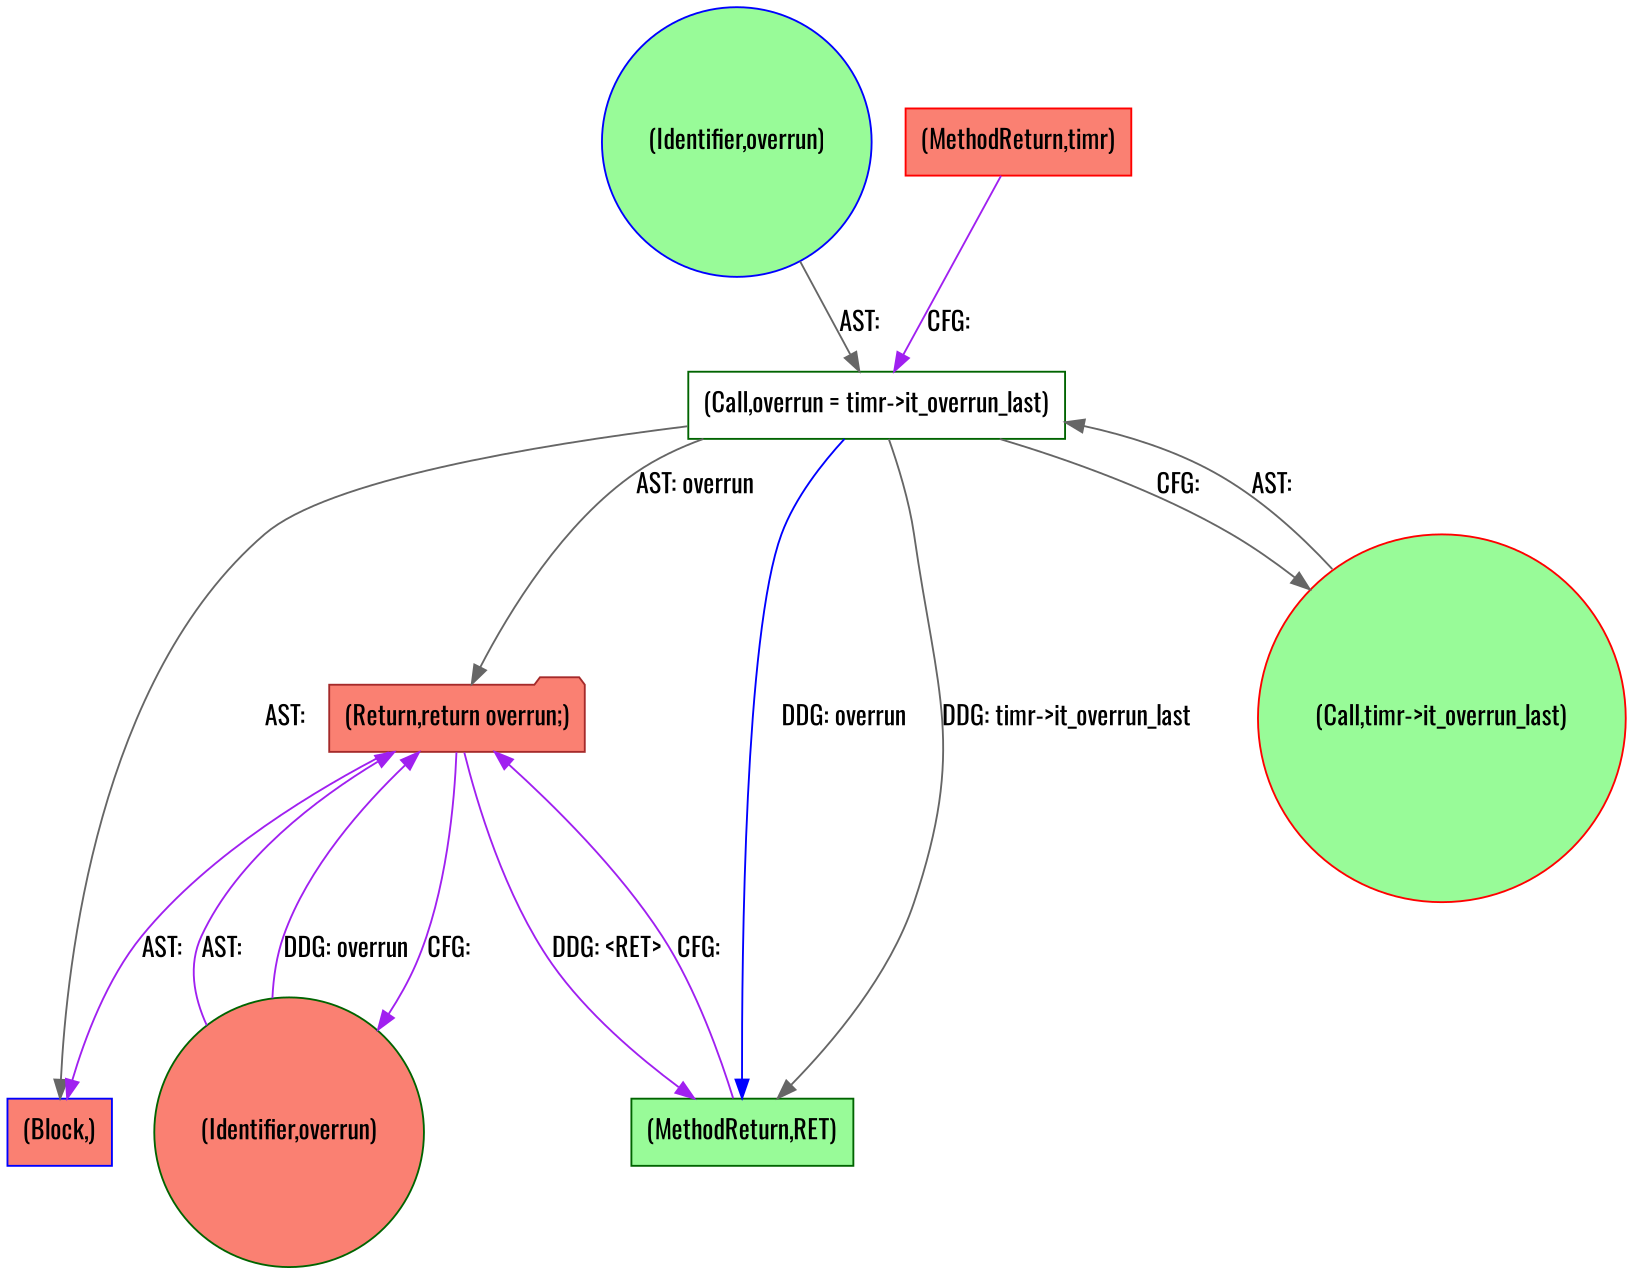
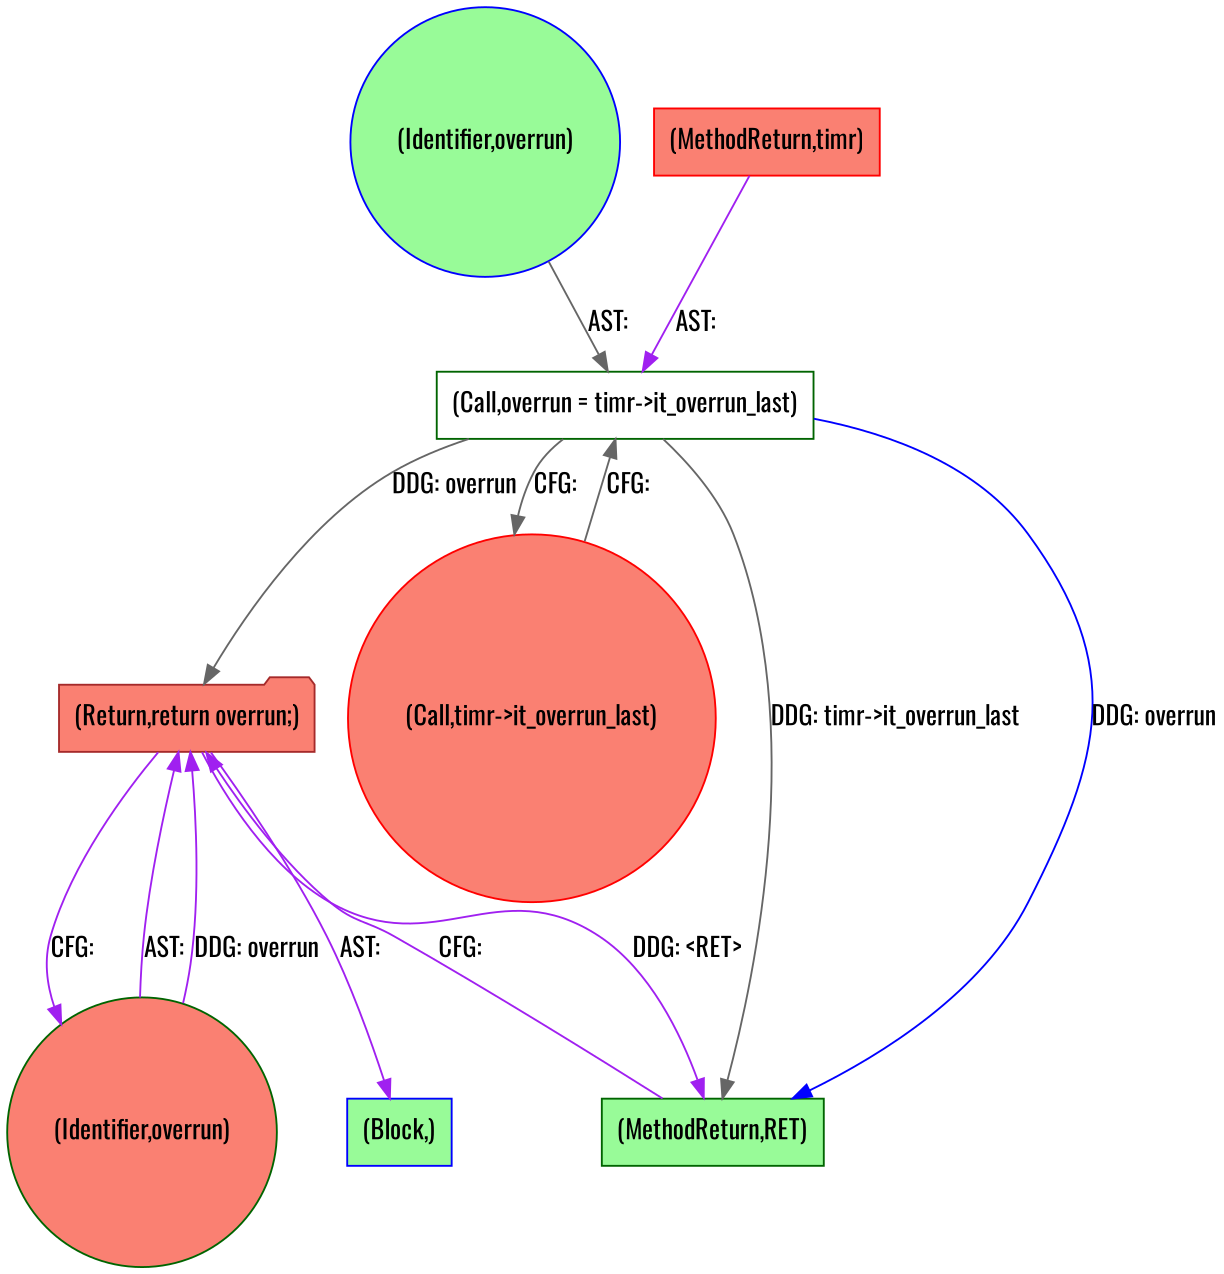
(952, 324) -> (699, 324)
(696, 486) -> (454, 486)
(1275, 486) -> (632, 486)
(211, 591) -> none
(1442, 718) -> (532, 718)
(60, 1132) -> (399, 1132)
